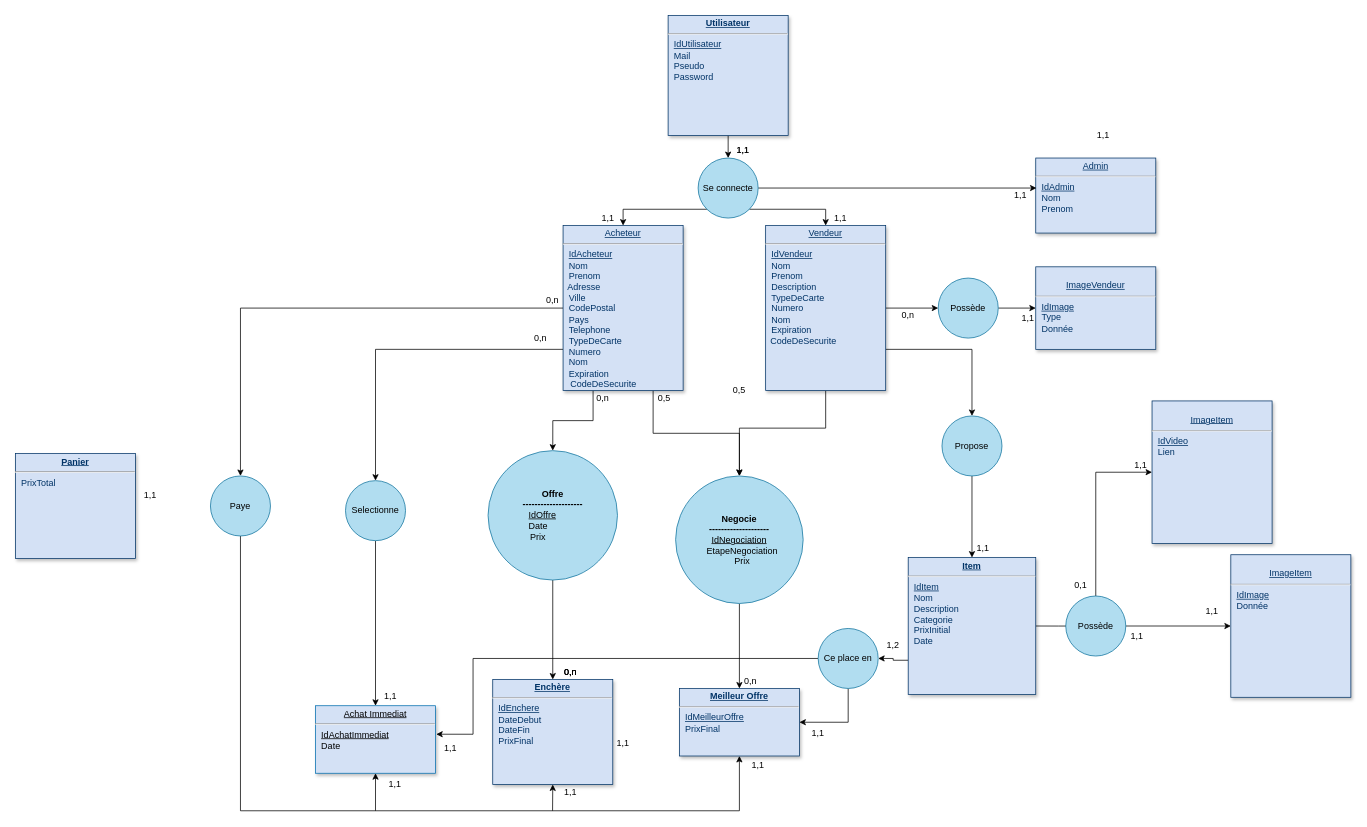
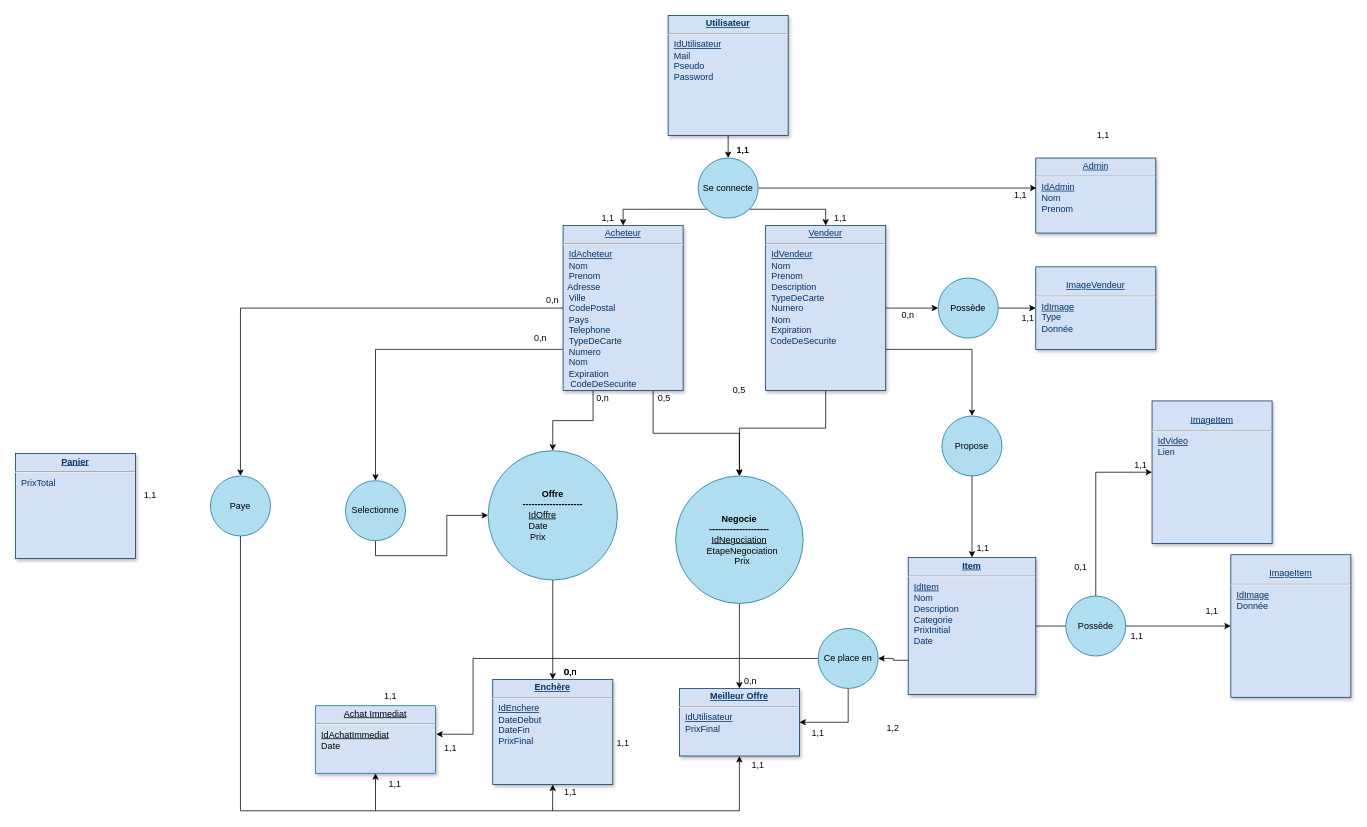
(1080, 585) -> (1080, 567)
(375, 626) -> (447, 554)
(893, 645) -> (893, 728)
(713, 704) -> (710, 704)
